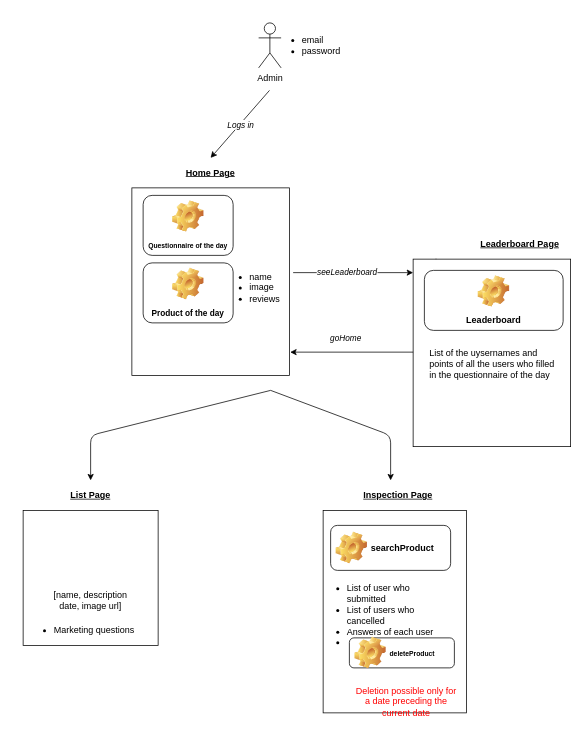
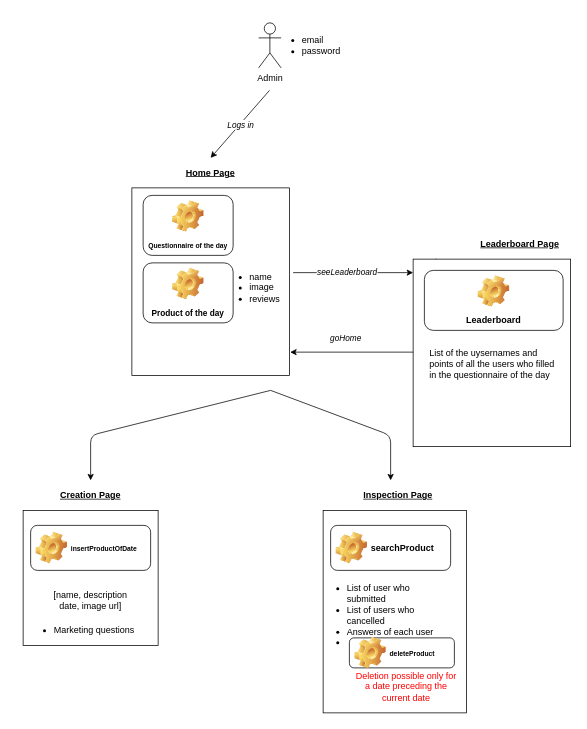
(90, 495) -> (90, 495)
none -> (90, 548)
(406, 702) -> (406, 687)
